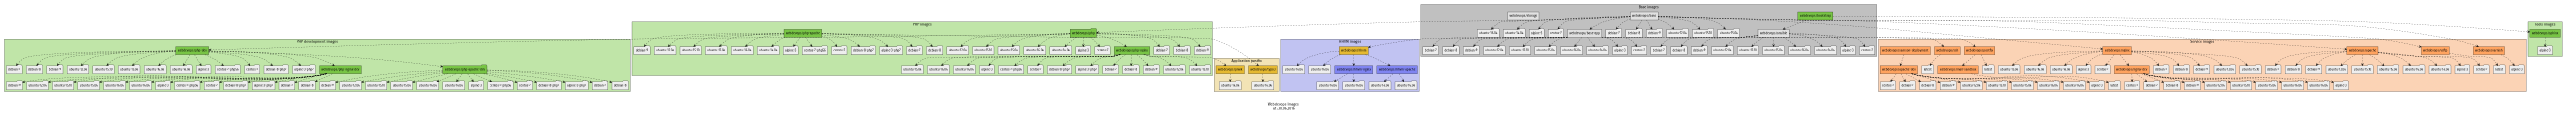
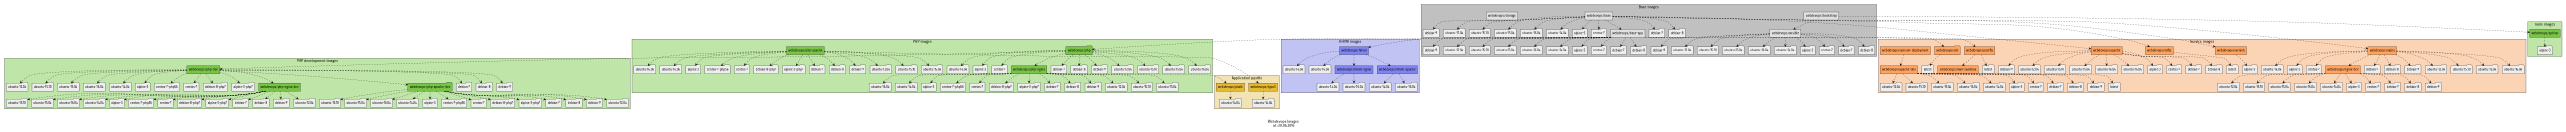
(1815, 16) -> (1821, 16)
(1365, 23) -> (1275, 39)
(1354, 51) -> (1354, 51)
(1947, 51) -> (1947, 51)
